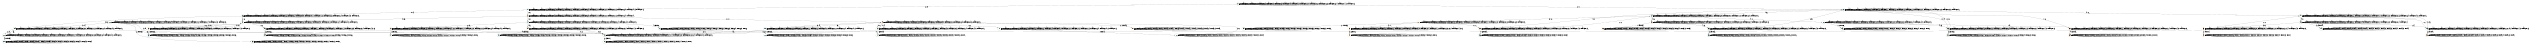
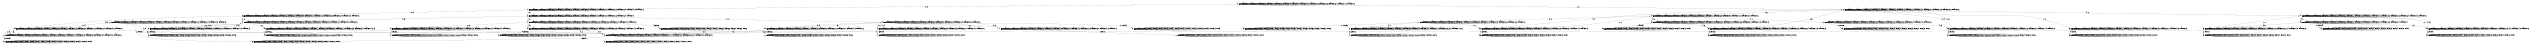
(1092, 24) -> (941, 24)
(1947, 25) -> none
(604, 38) -> (429, 40)
